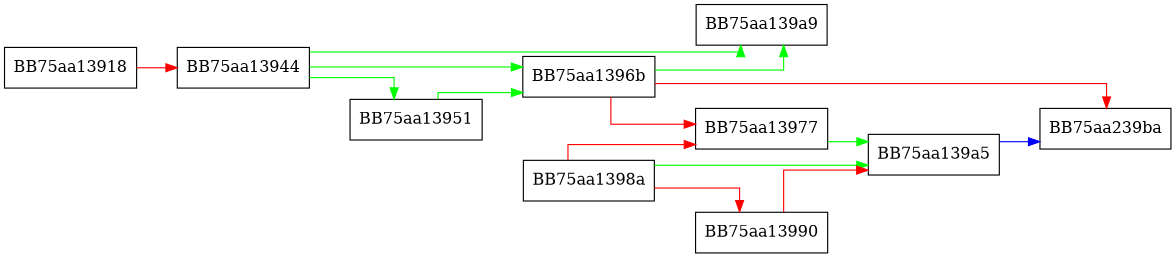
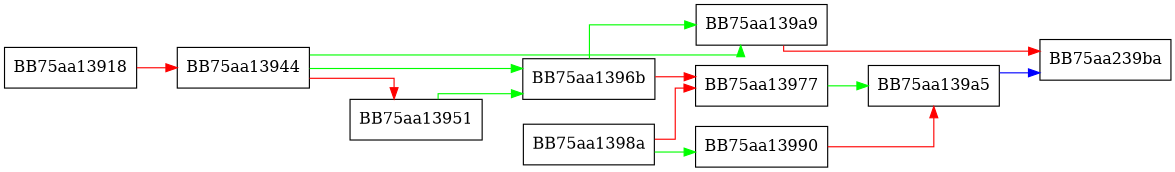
(357, 78) -> (356, 78)
(887, 84) -> (903, 51)
(756, 165) -> none
(703, 188) -> (669, 152)
